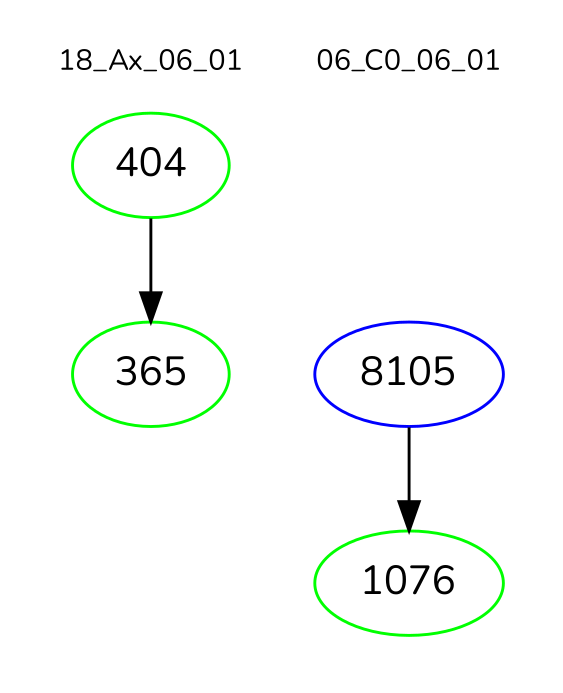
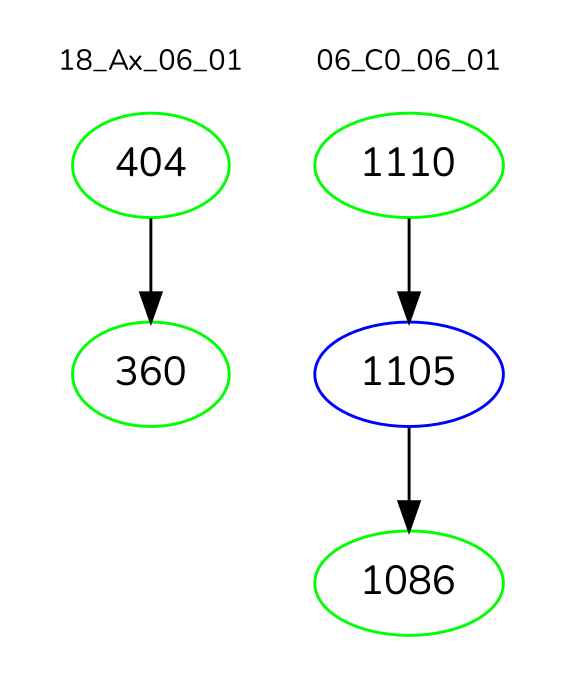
none -> (409, 165)
(151, 374) -> (151, 374)
(409, 374) -> (409, 374)
(409, 583) -> (409, 583)
